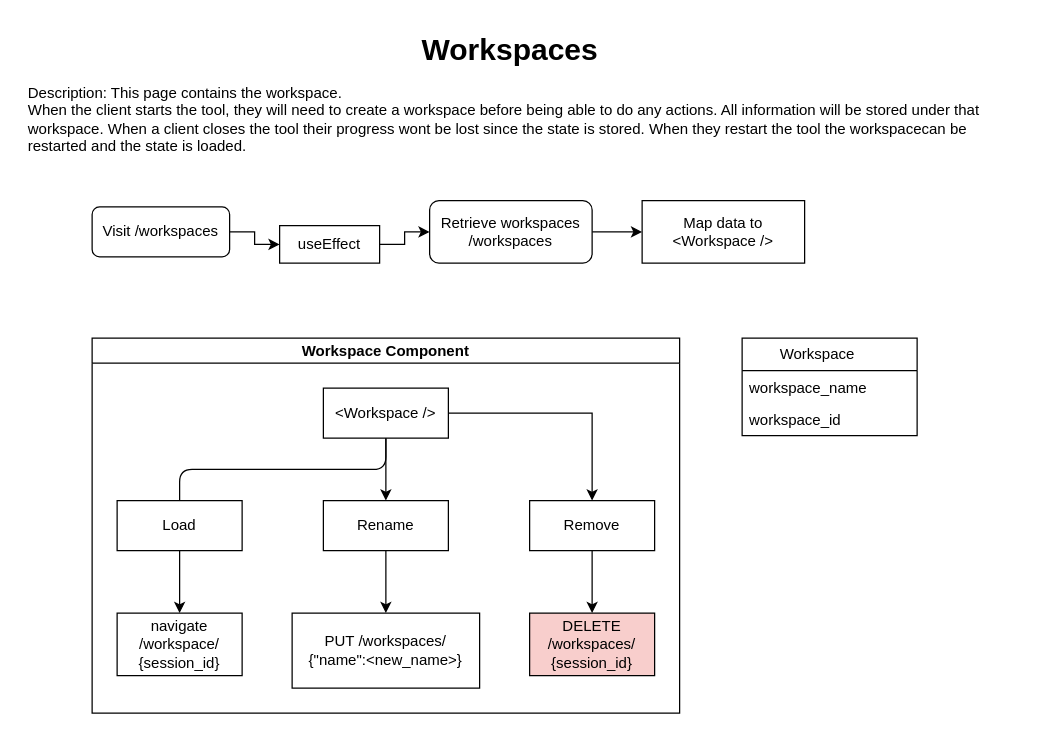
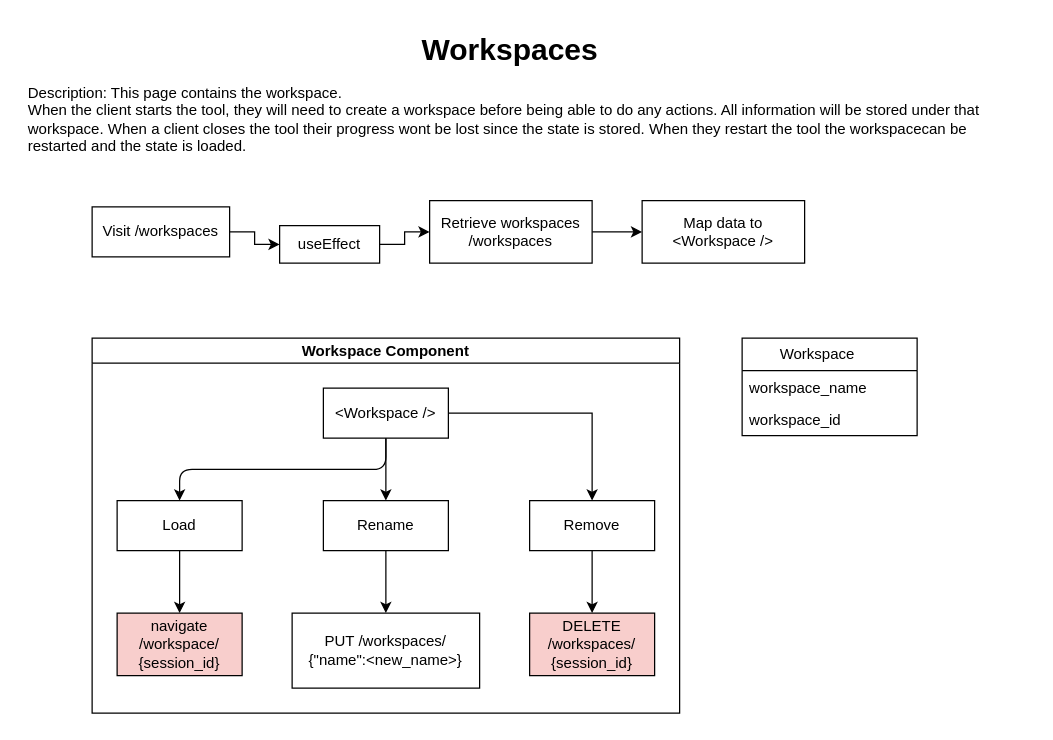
(161, 232) -> (161, 232)
(511, 232) -> (511, 232)
(179, 493) -> (179, 491)
(179, 644) -> (179, 644)
